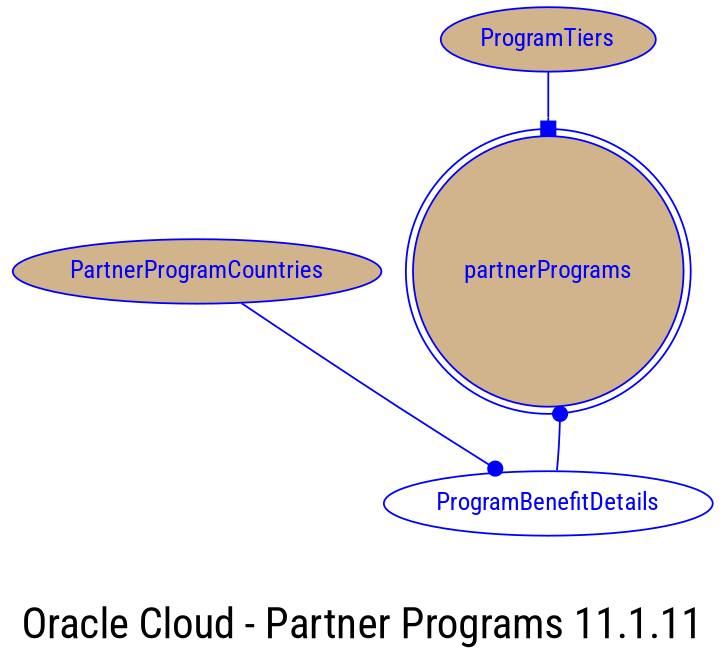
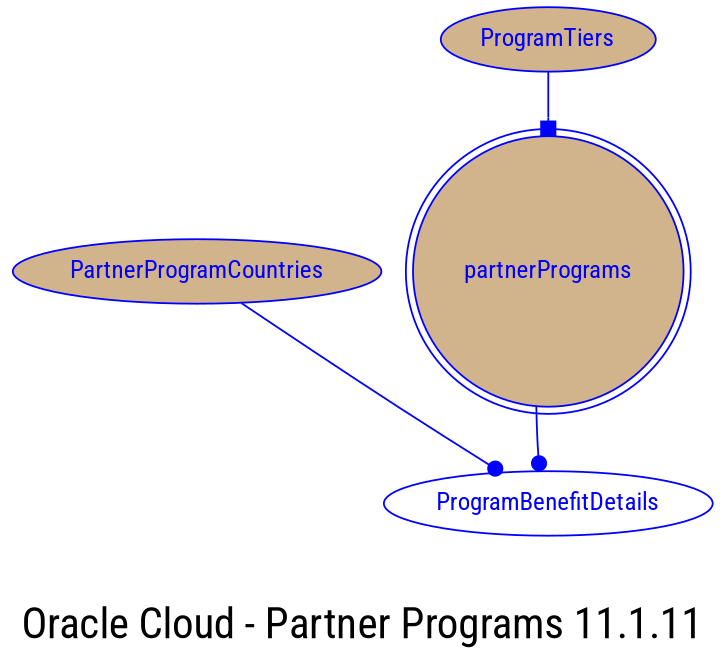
(559, 446) -> (537, 431)
